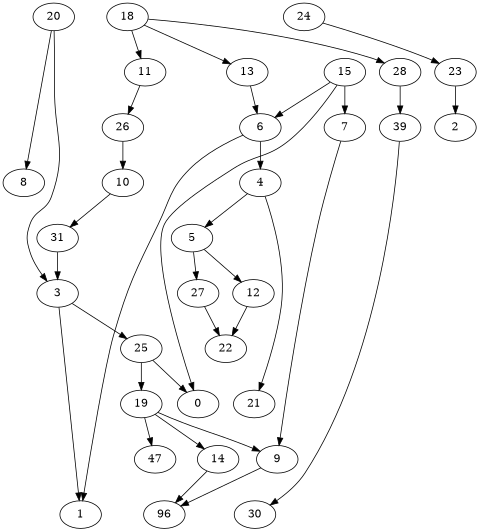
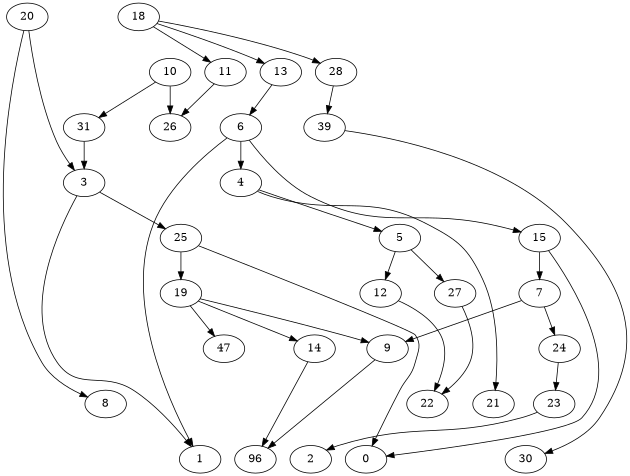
(306, 98) -> (369, 215)
(123, 151) -> (170, 96)
none -> (548, 317)
